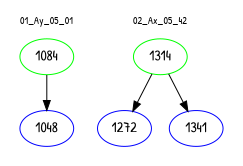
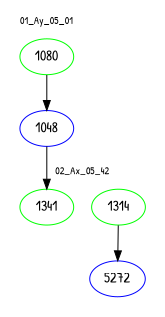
(47, 57) -> (47, 57)
(176, 88) -> (47, 168)
(124, 128) -> (118, 279)
(196, 128) -> (47, 207)
